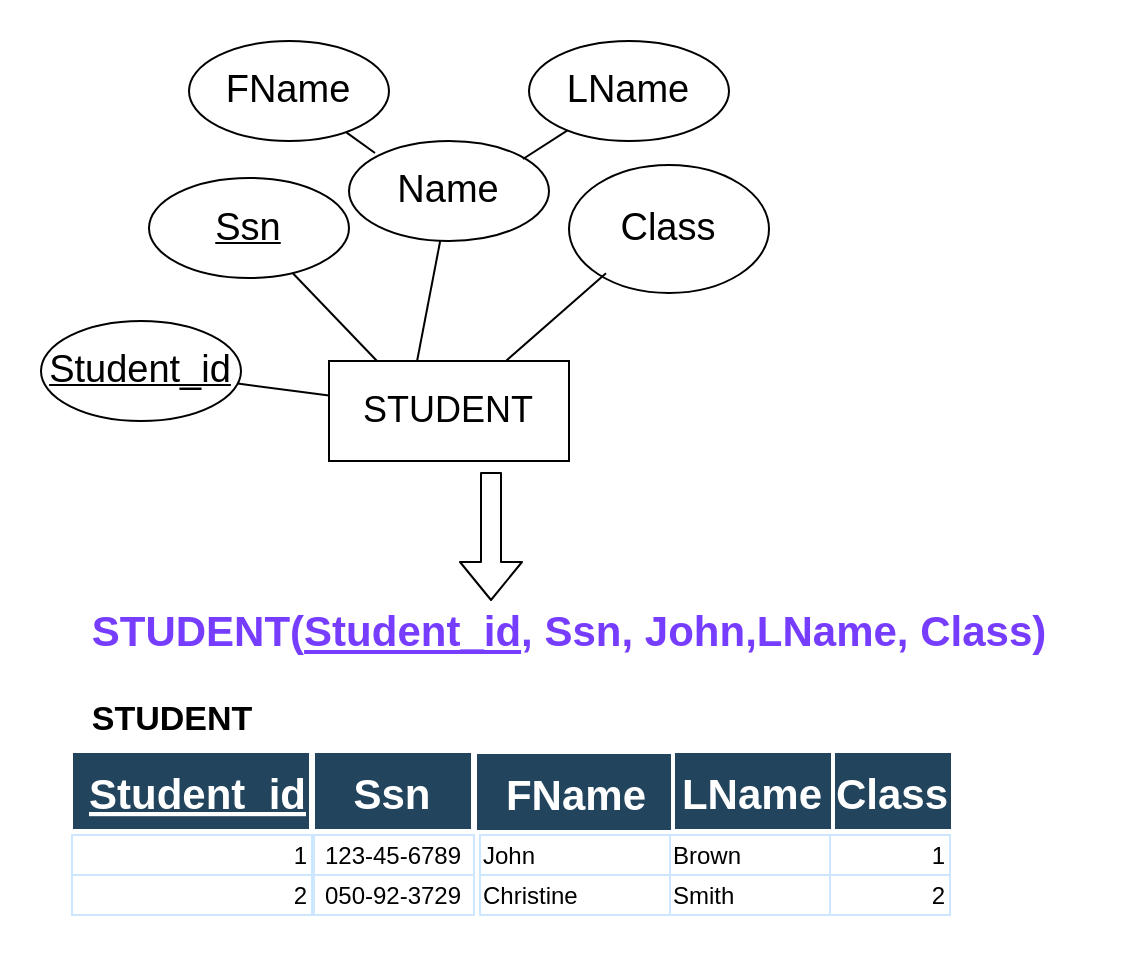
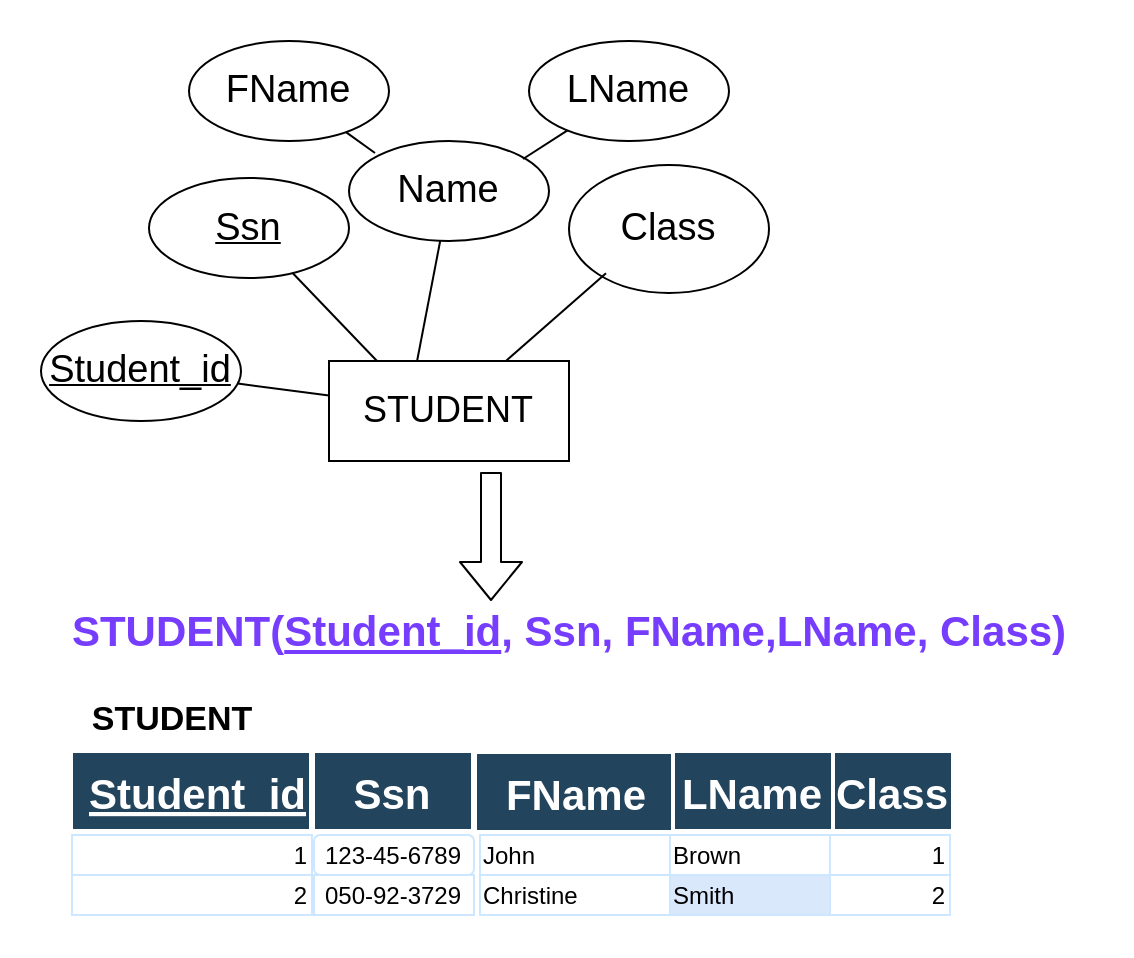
(570, 631) -> (570, 631)
(394, 855) -> (394, 855)
(750, 895) -> (750, 895)
